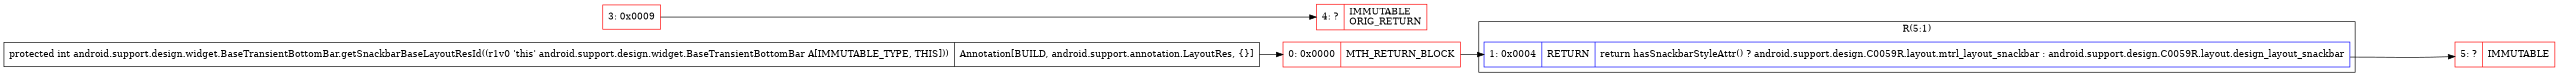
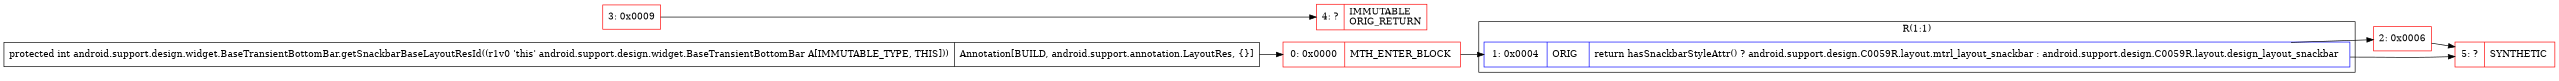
(1917, 29) -> (1917, 29)
none -> (2402, 39)
(1401, 54) -> (1401, 54)
(1568, 54) -> (1565, 54)
(2519, 54) -> (2519, 54)
